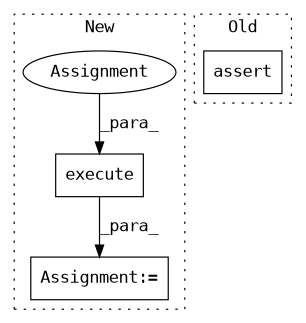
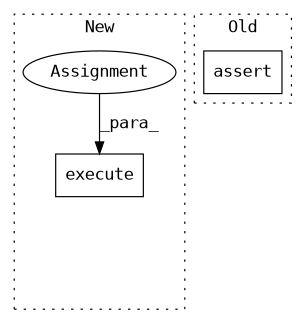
(100, 278) -> none
